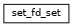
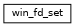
(36, 14) -> (37, 14)
